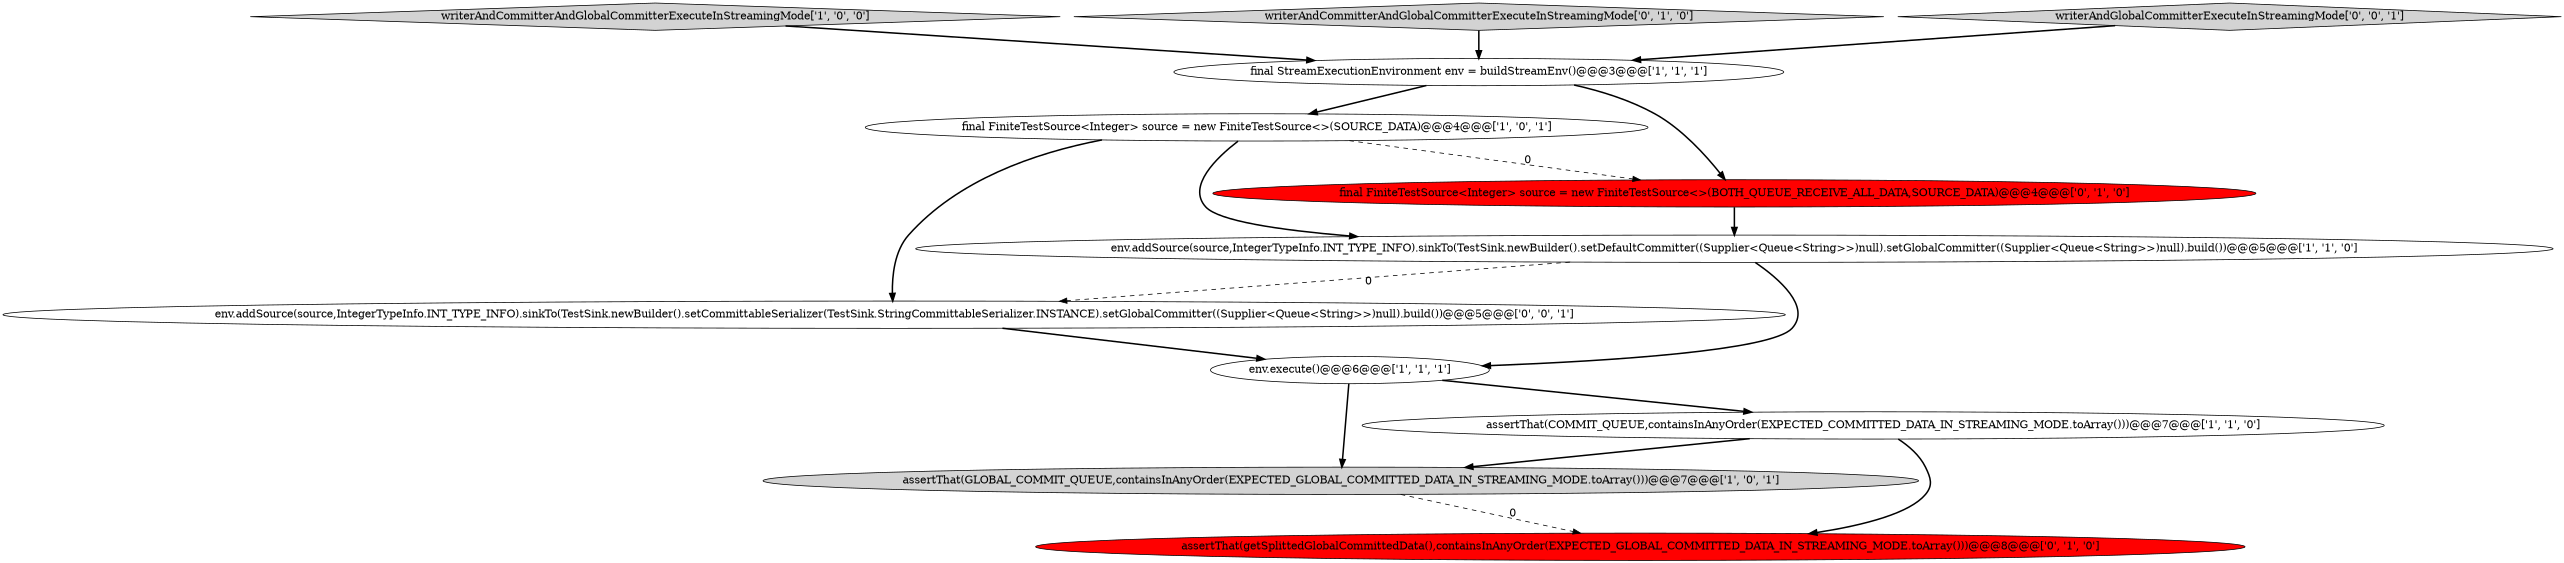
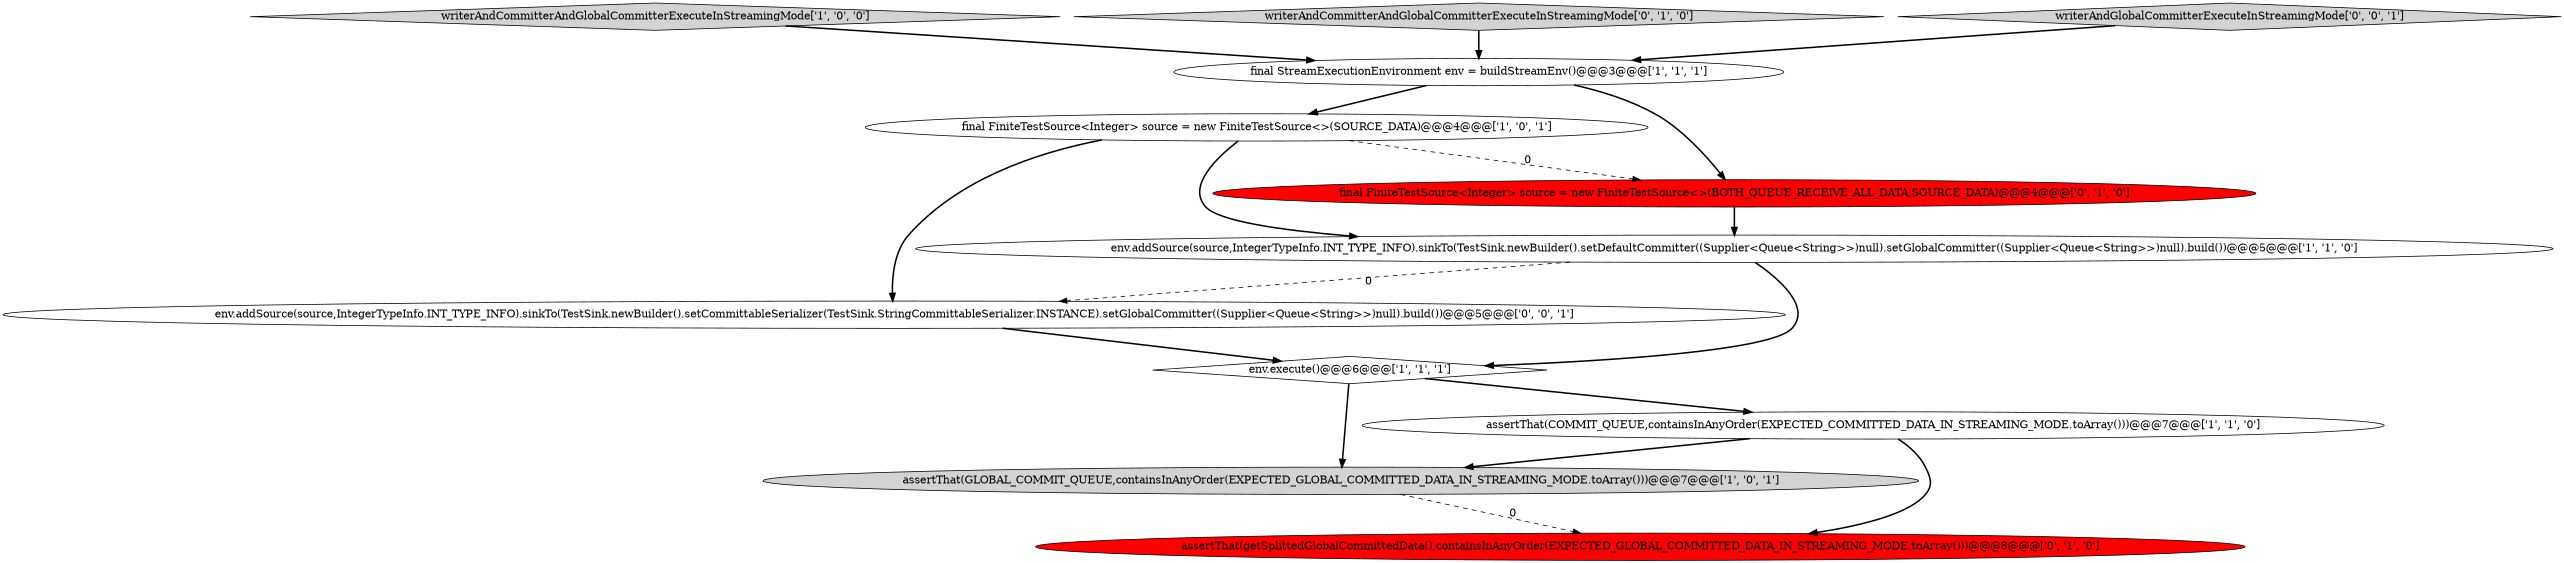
(1350, 370) -> (1350, 370)
